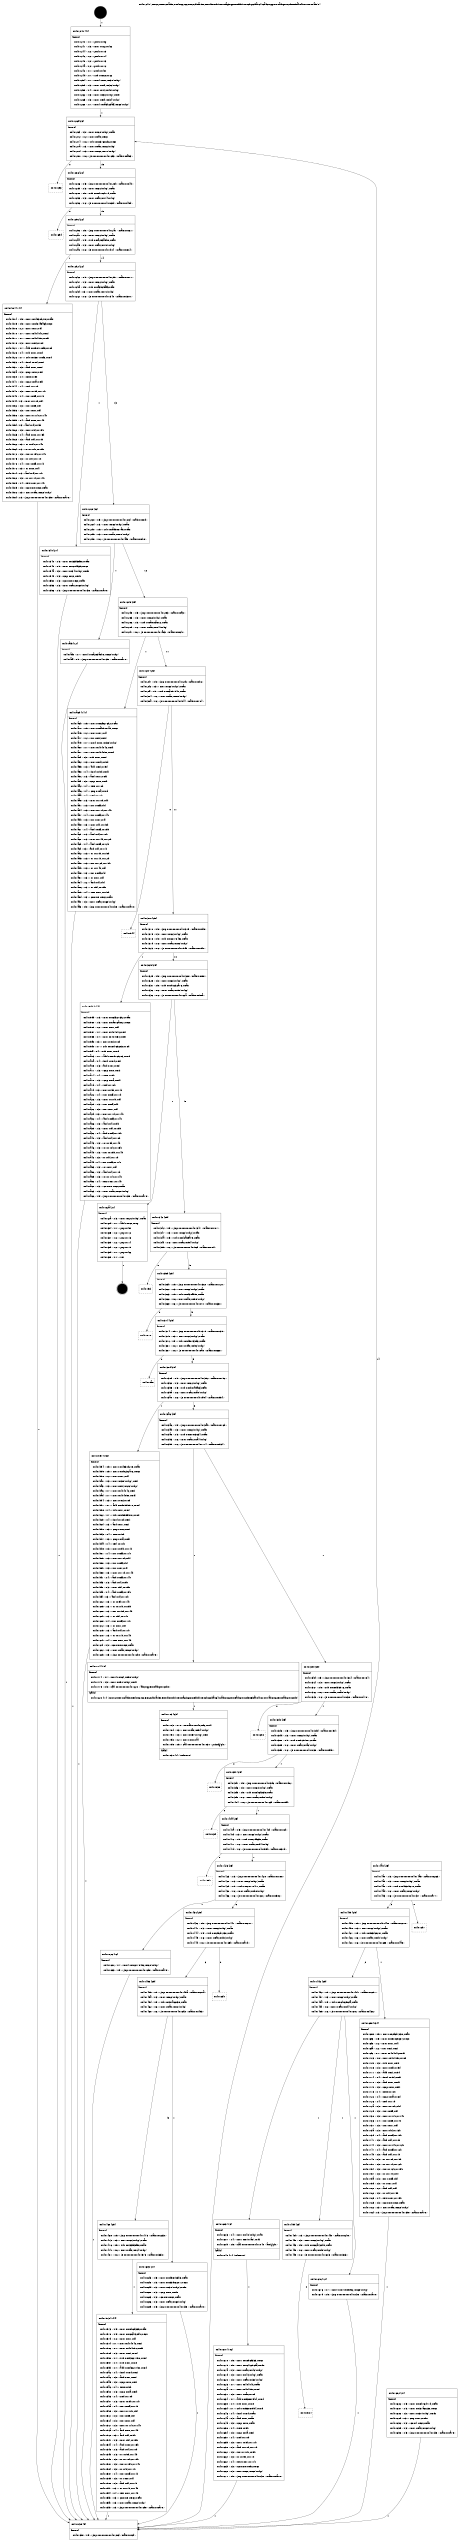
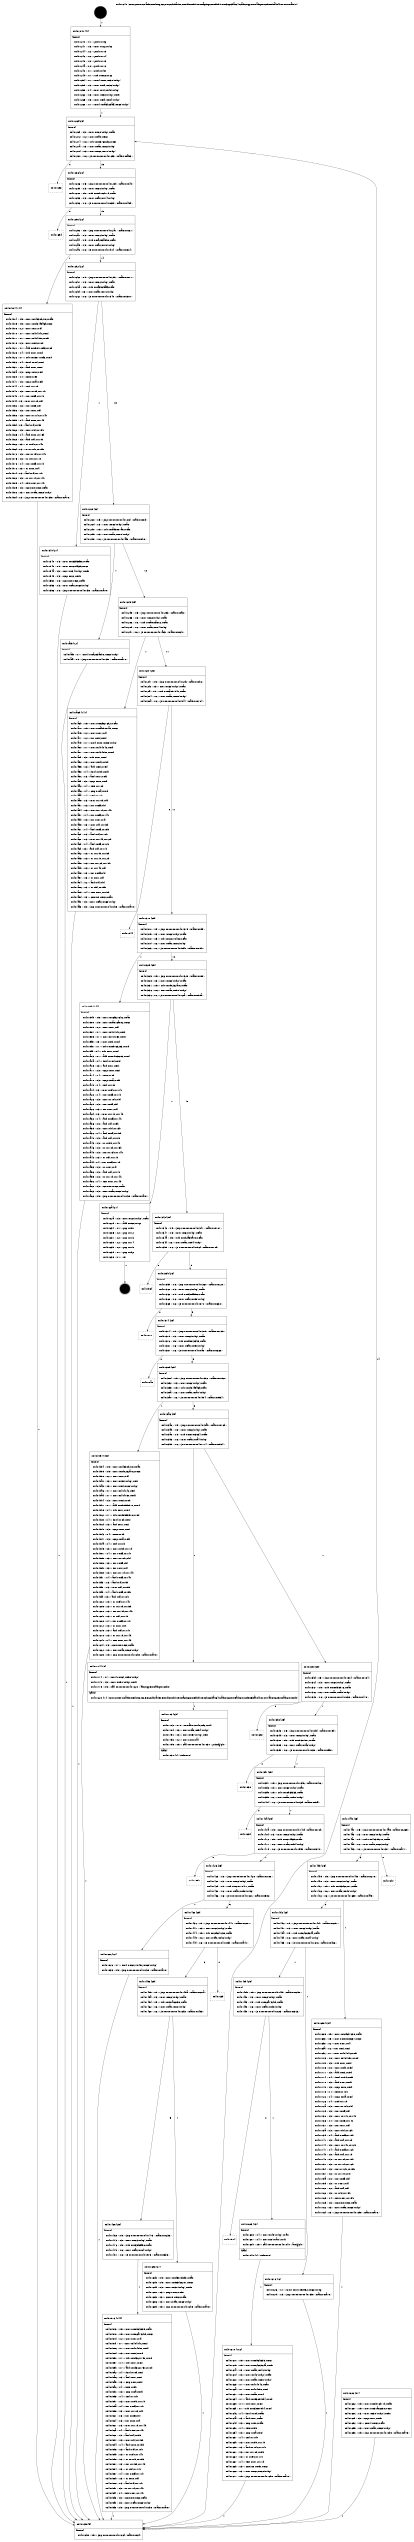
(274, 2113) -> (270, 2117)
